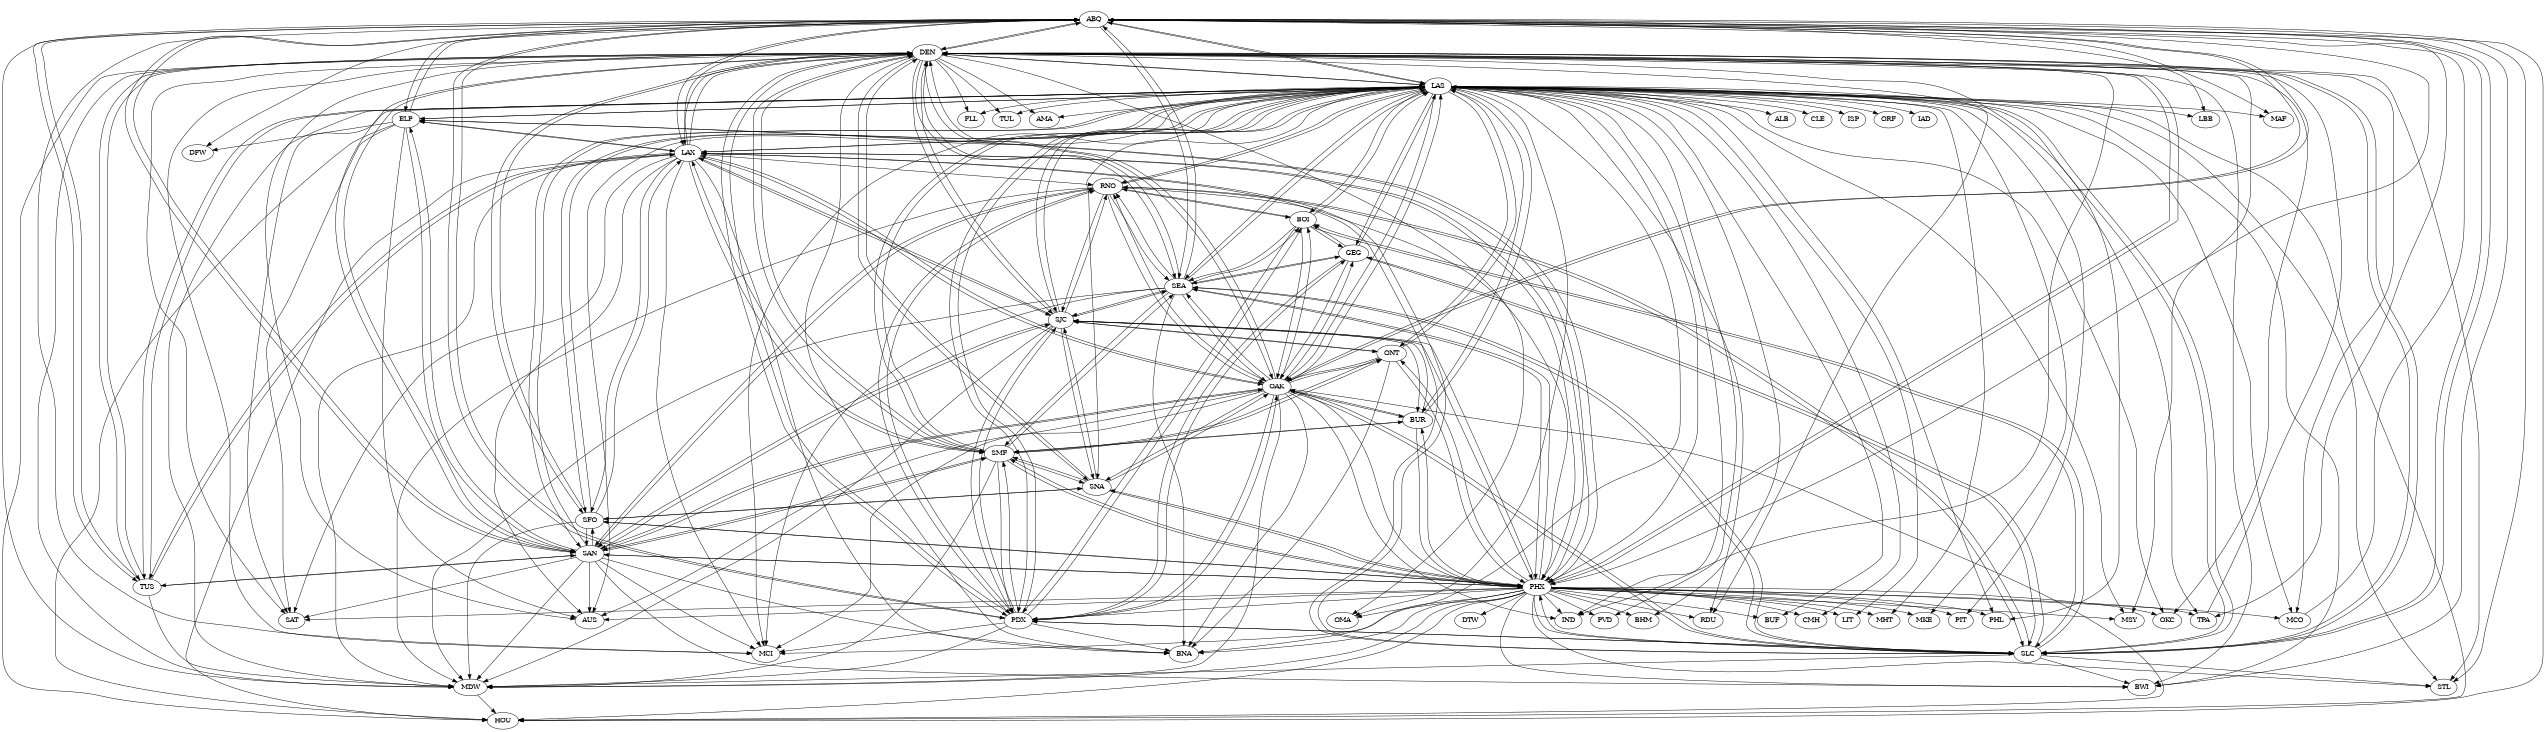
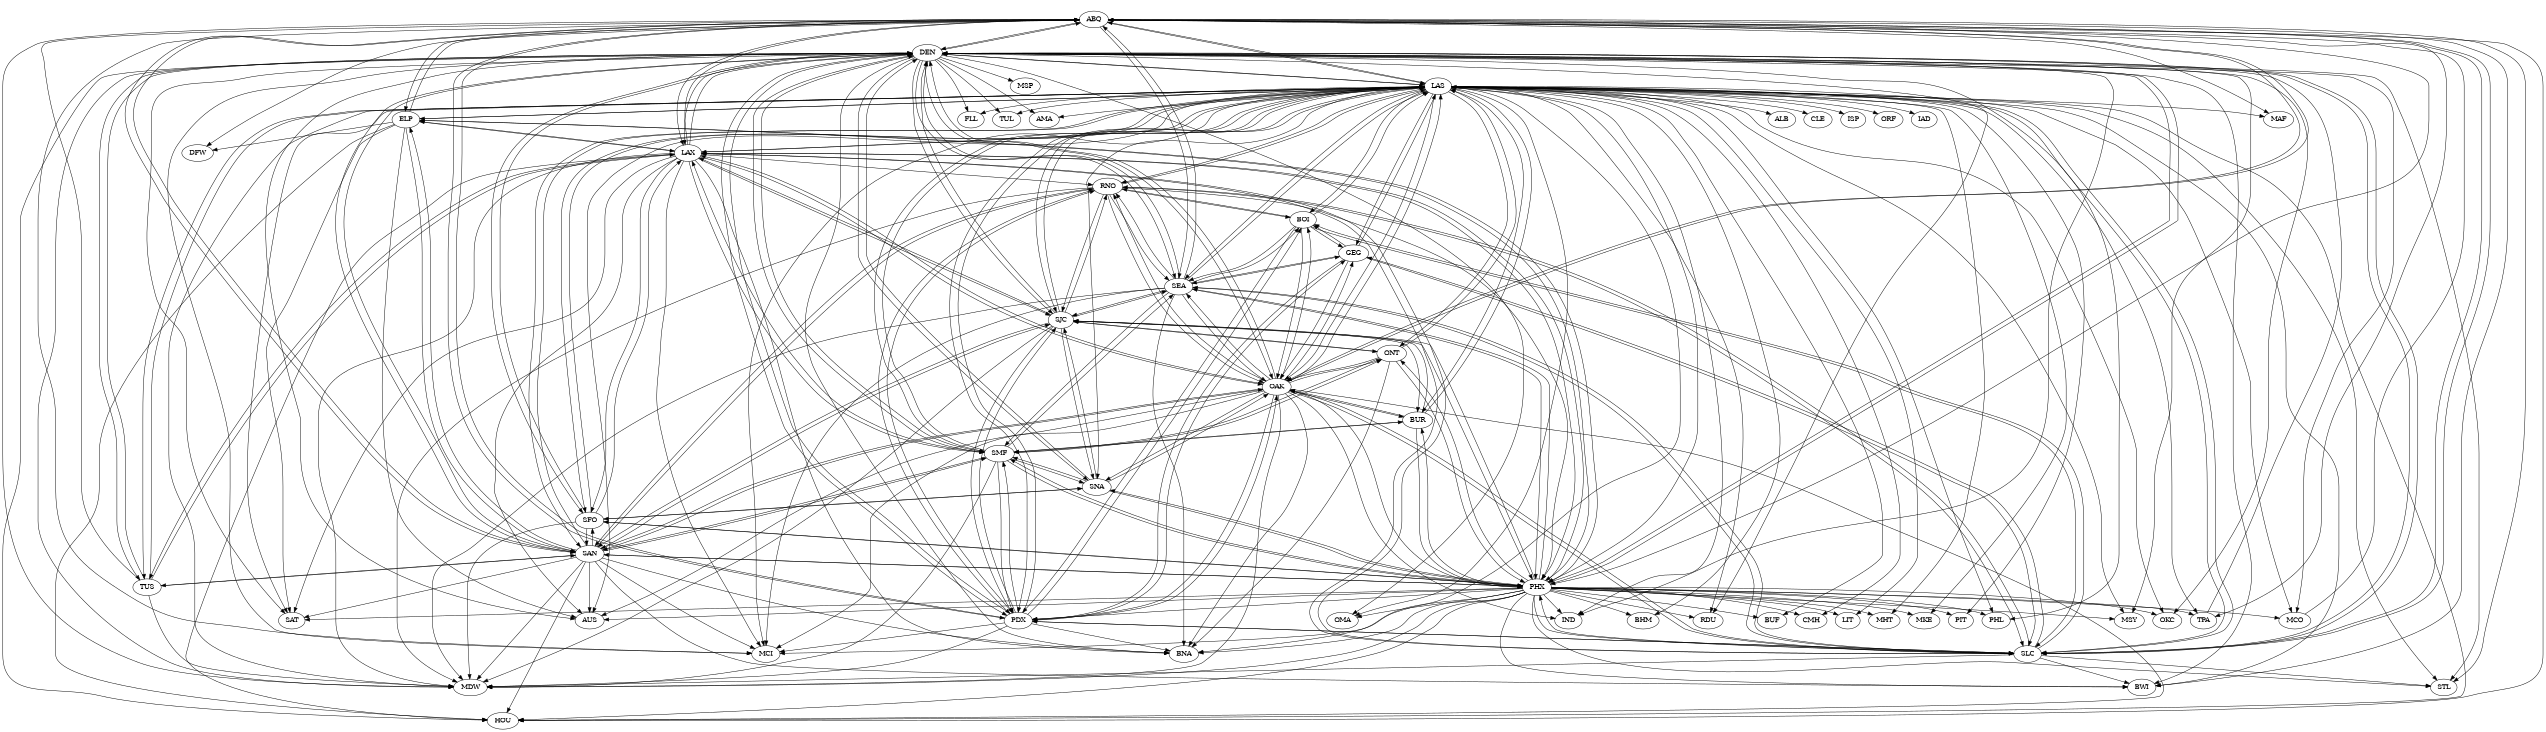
(39, 83) -> none
none -> (1025, 86)
(2206, 120) -> none
(1470, 621) -> none
(1605, 621) -> none
(485, 702) -> (547, 635)
